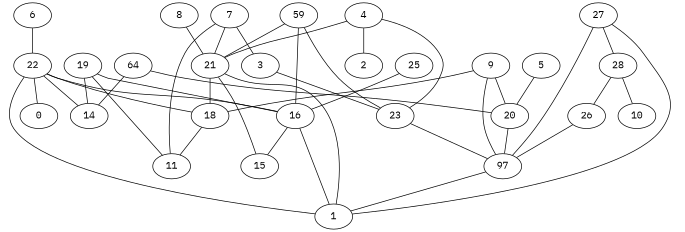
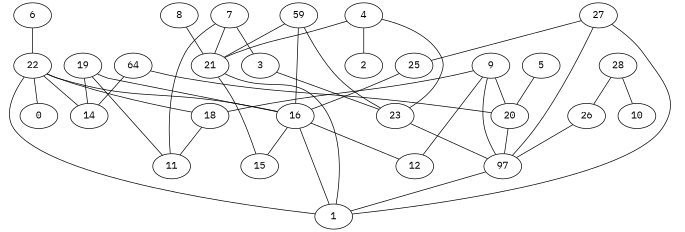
(608, 41) -> (506, 41)
(210, 91) -> none
none -> (415, 166)
